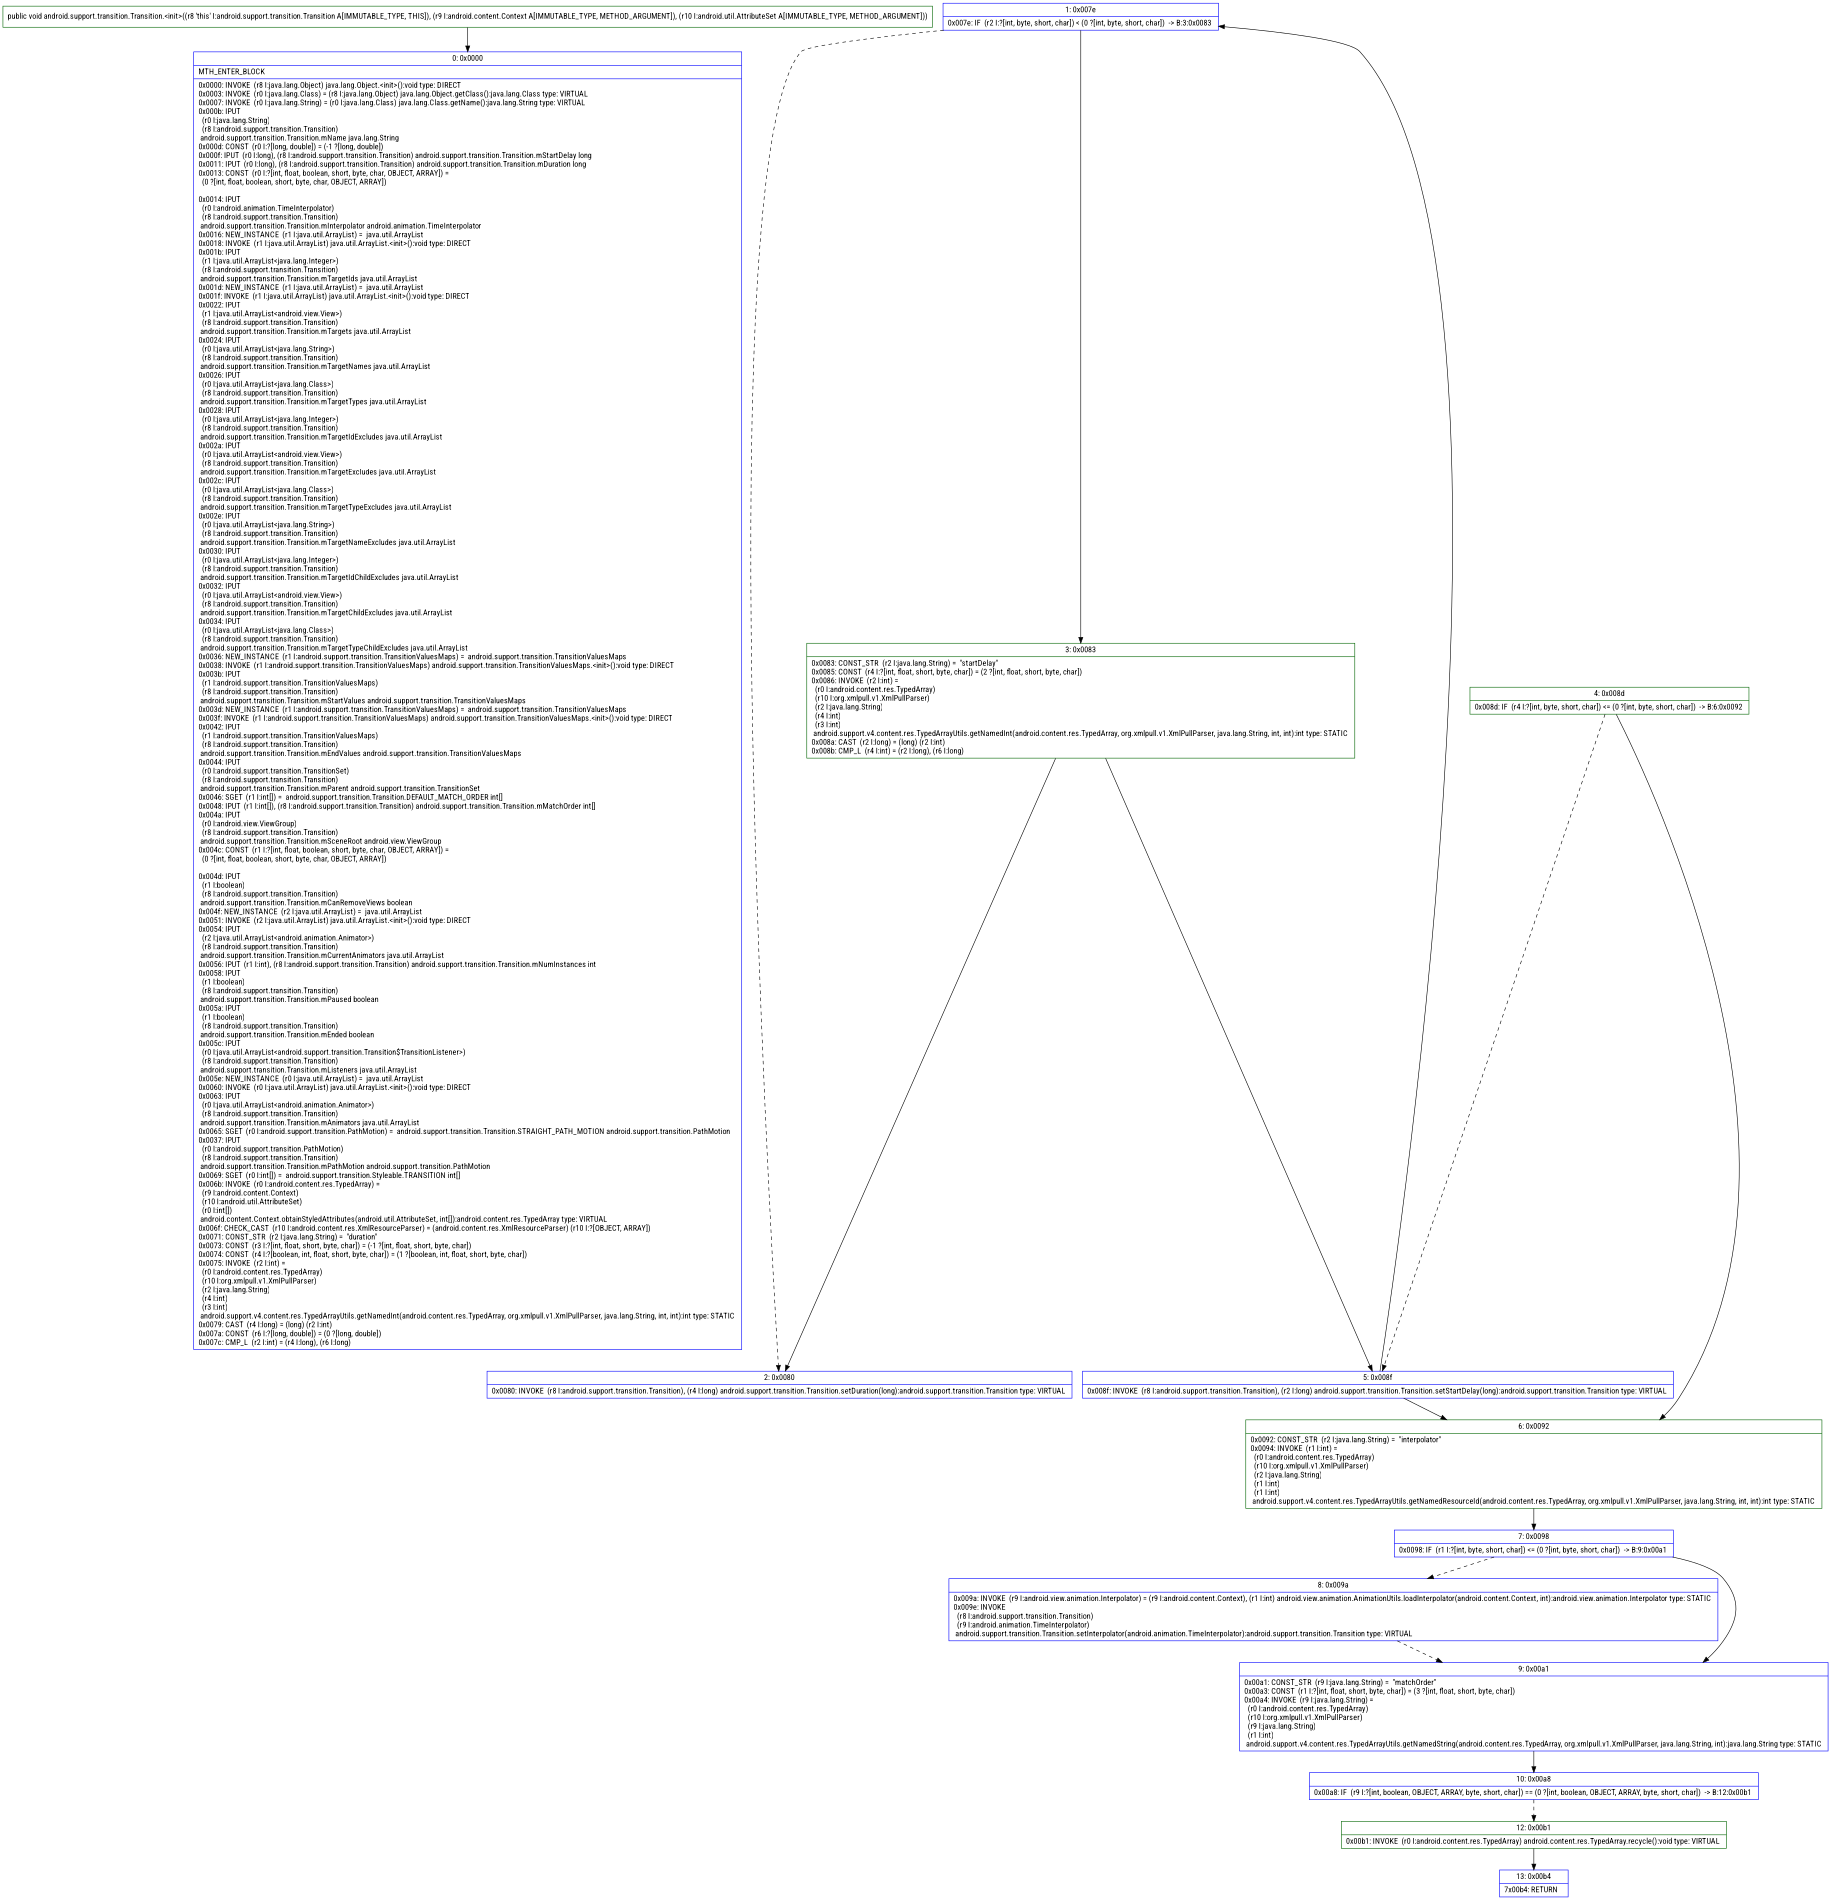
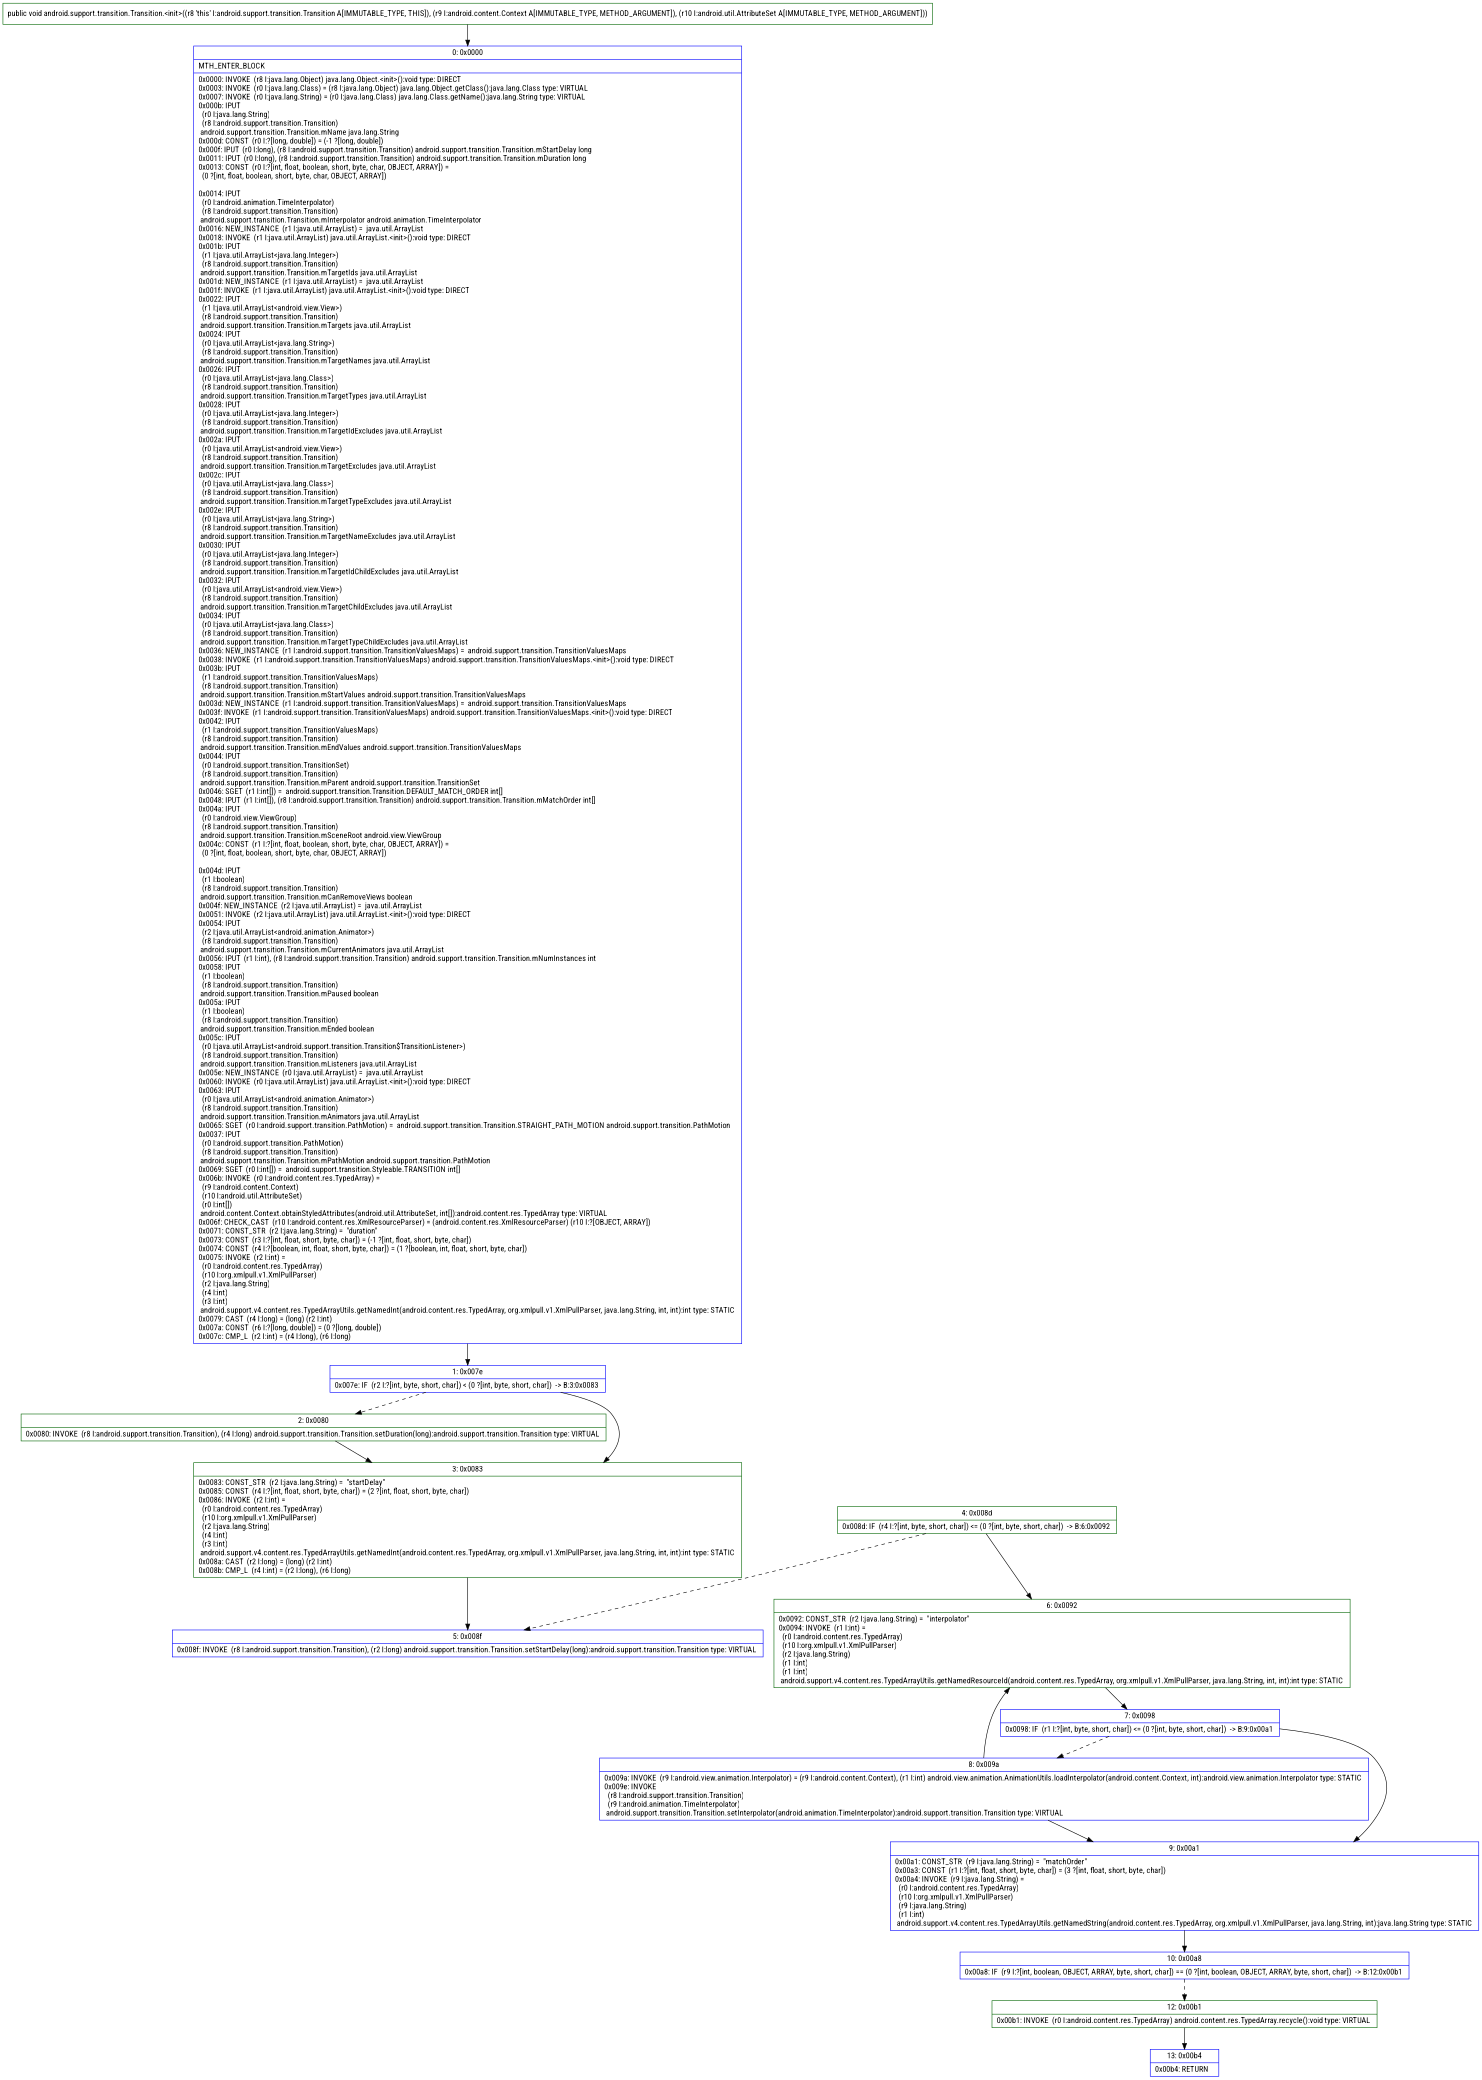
(1450, 636) -> (468, 1352)
(922, 1062) -> (351, 1450)
(780, 1385) -> (314, 1427)
(1423, 1408) -> (990, 1723)
(1417, 1650) -> (1068, 1830)
(1534, 1890) -> (1185, 2069)
